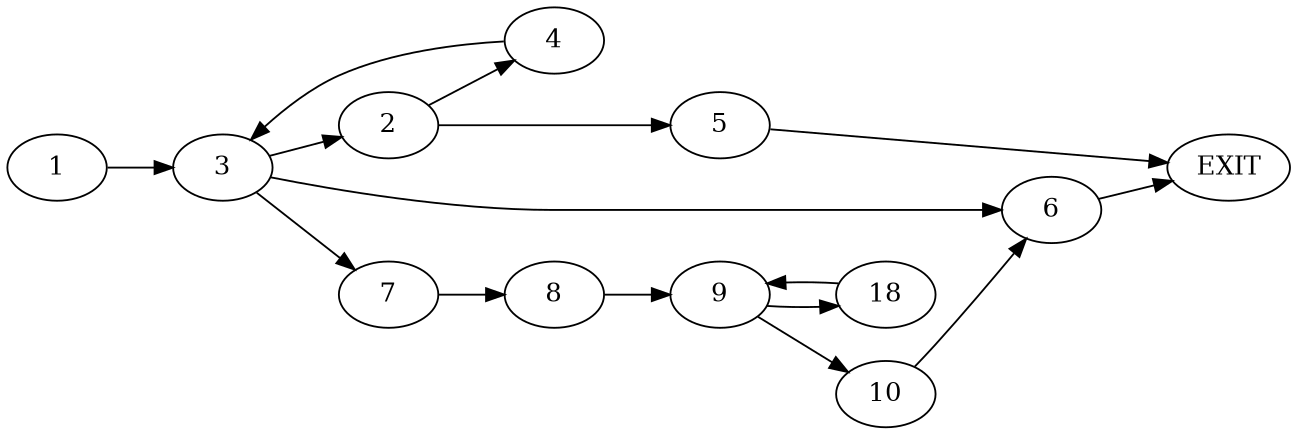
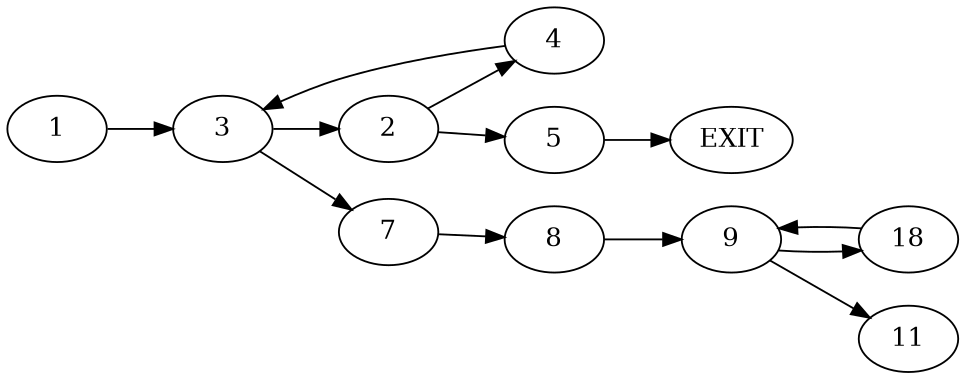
(1052, 210) -> none
(886, 394) -> (908, 339)
